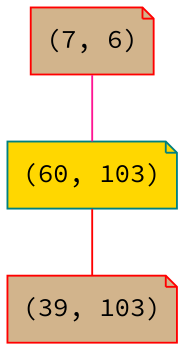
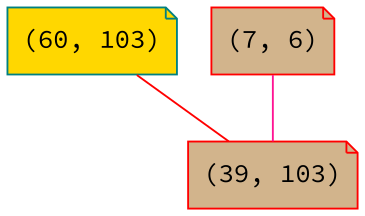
(92, 108) -> (273, 108)
